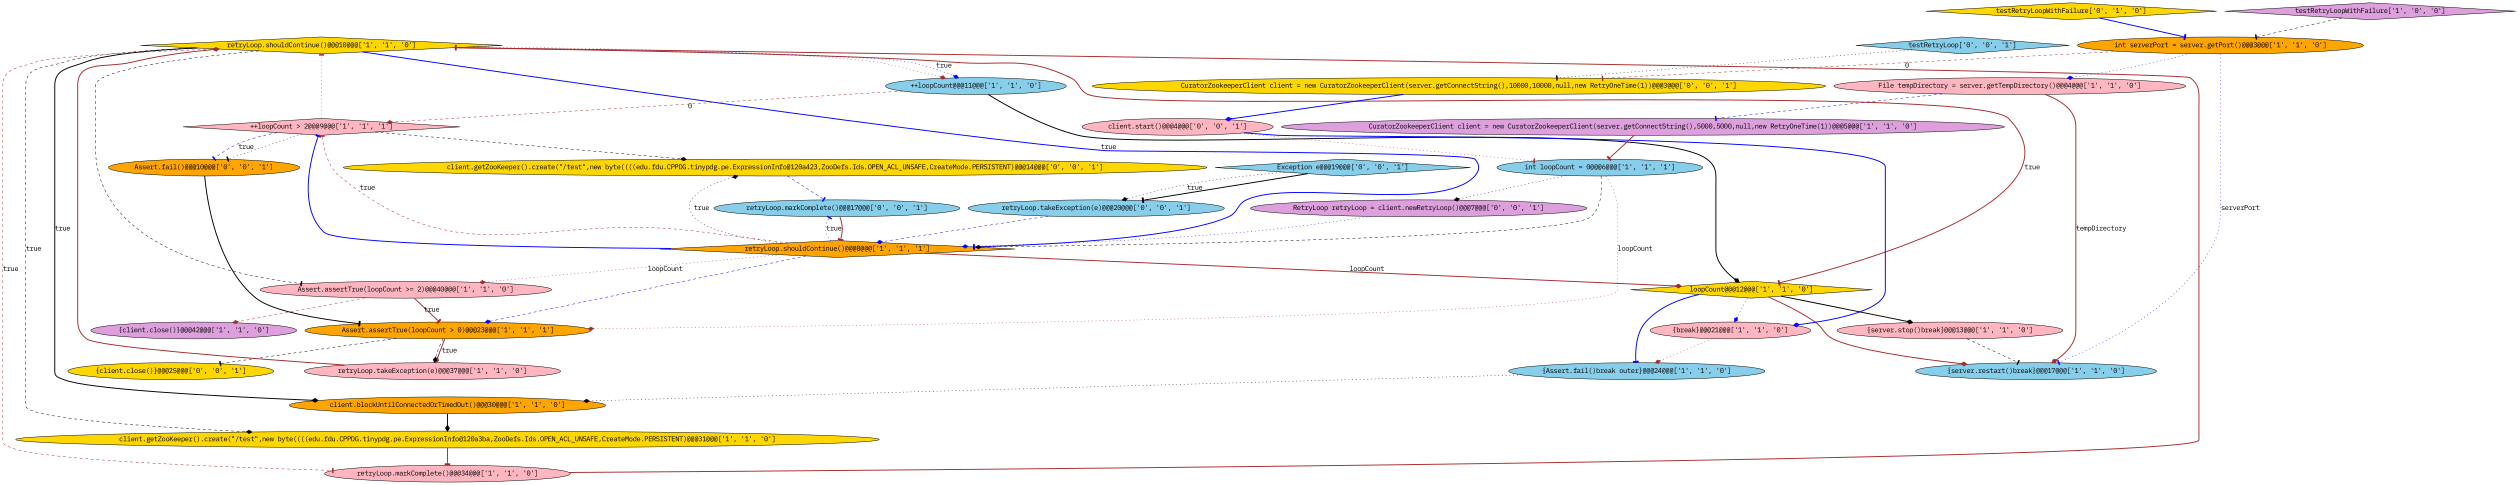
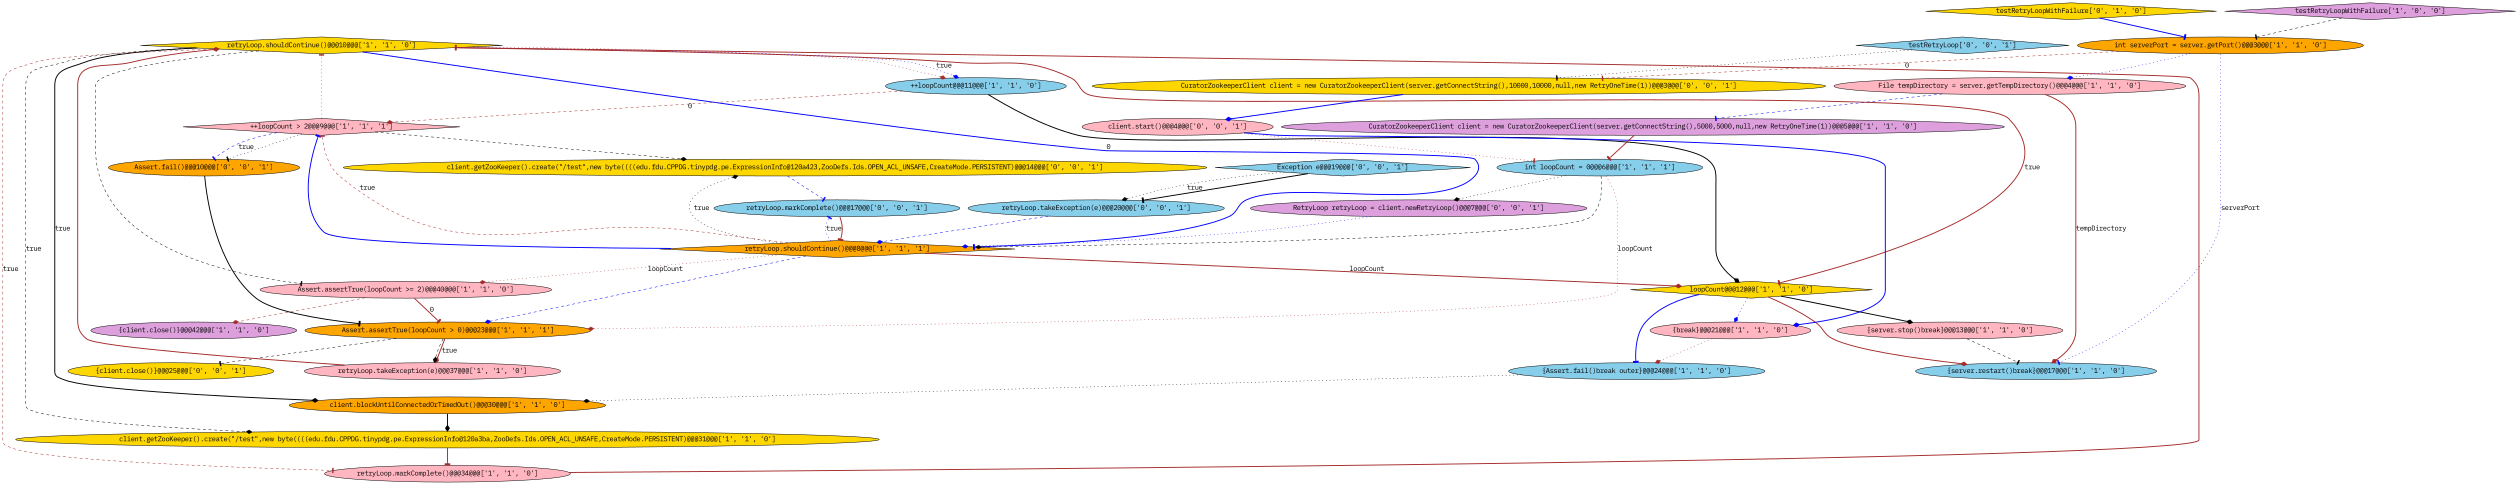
(1109, 147) -> (1109, 147)
(432, 310) -> (432, 310)
